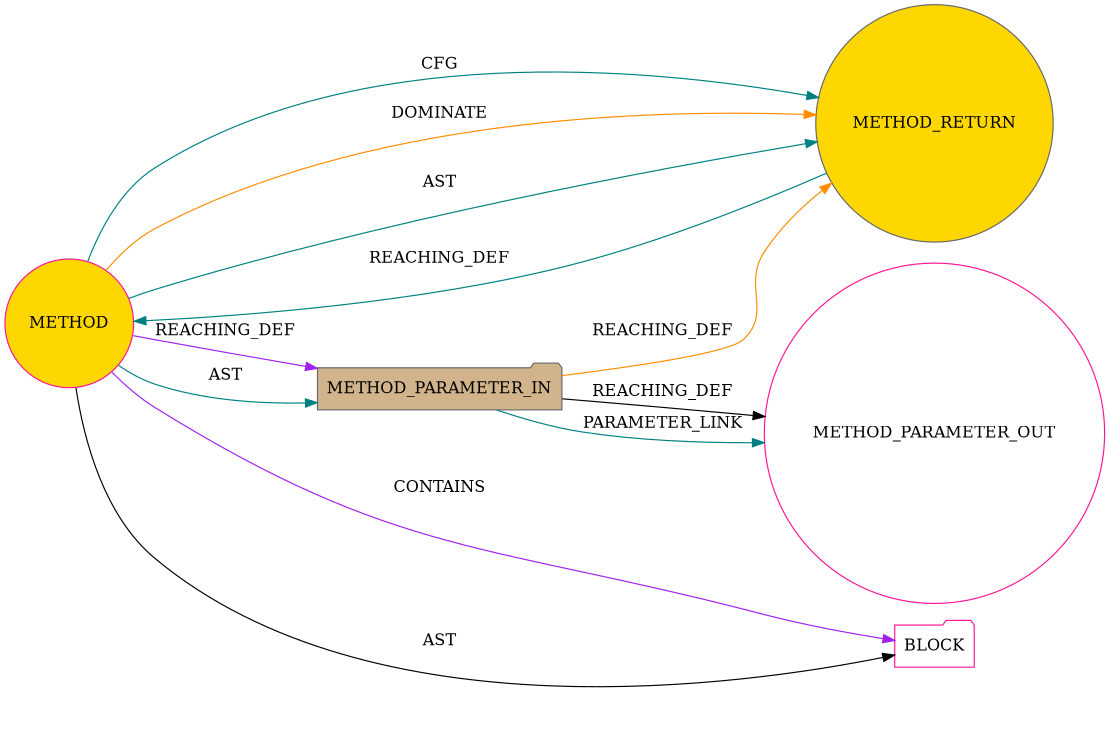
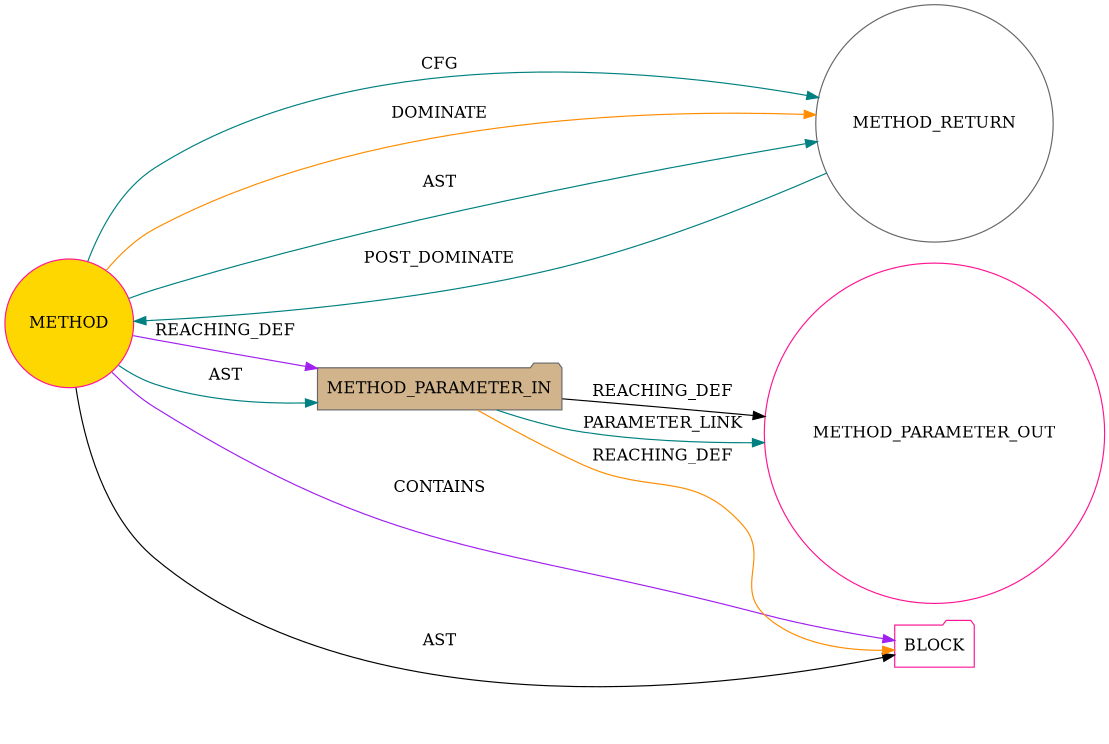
(934, 123) -> (934, 123)
(440, 258) -> (440, 258)
(740, 342) -> (716, 502)
